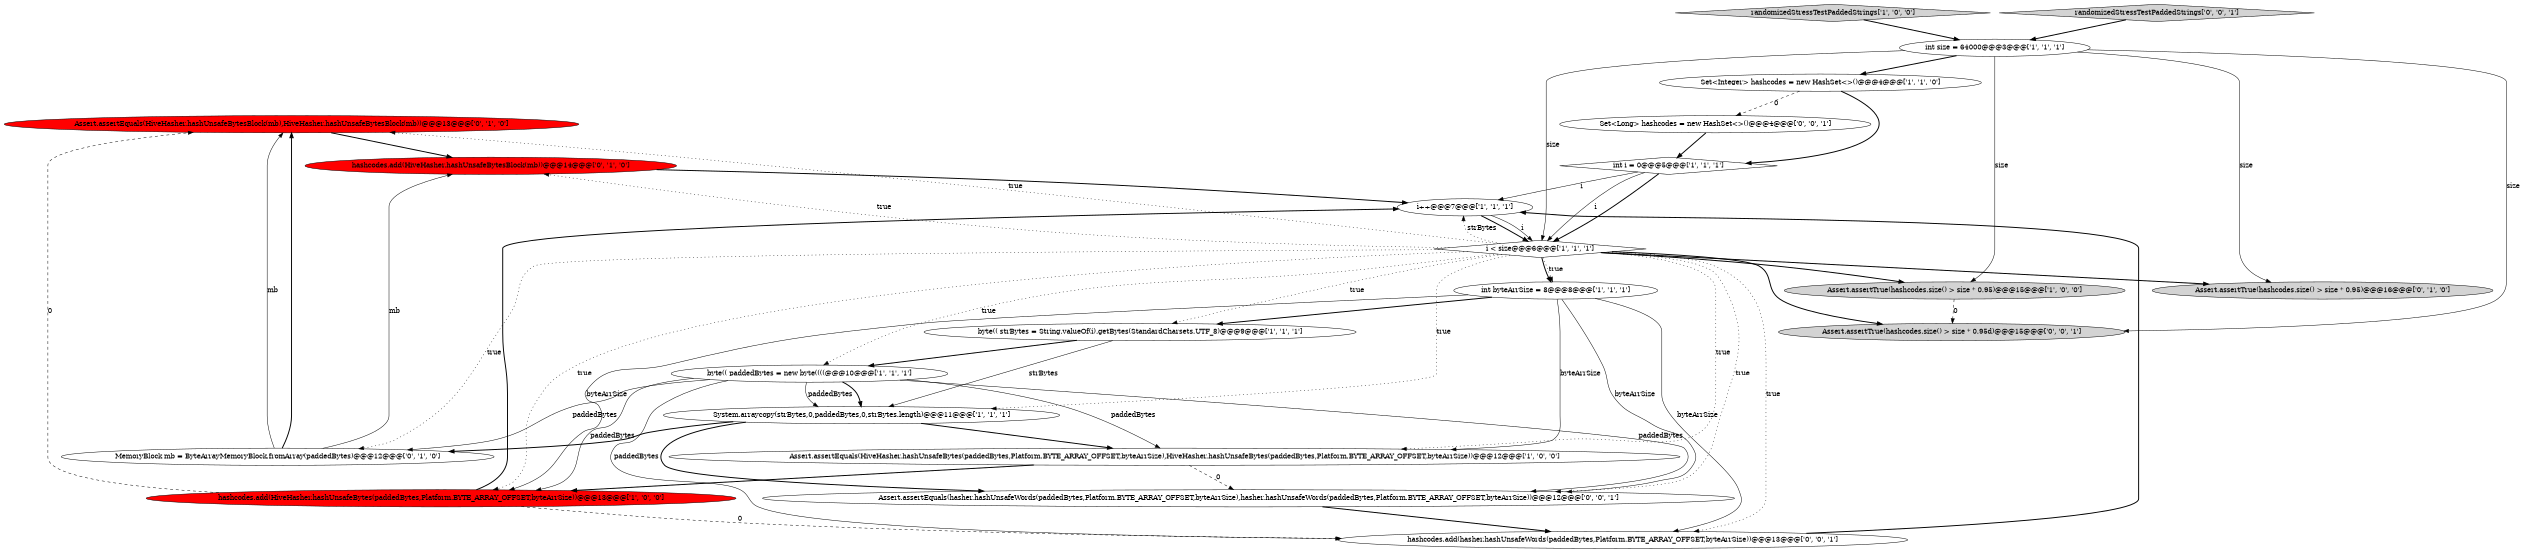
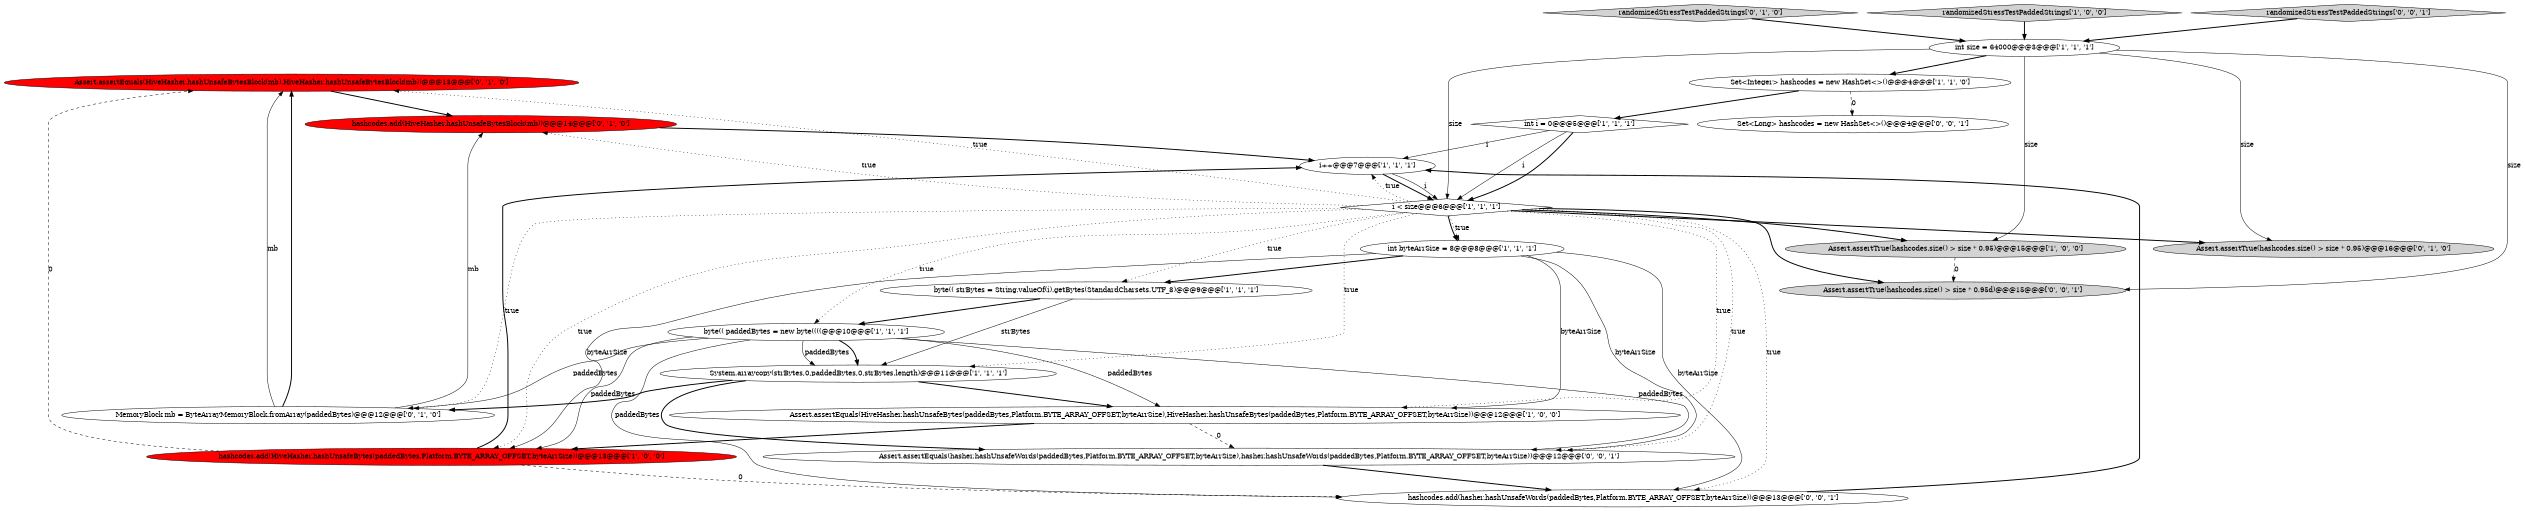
none -> (1701, 13)
(1693, 144) -> none
(1482, 228) -> (1393, 187)
